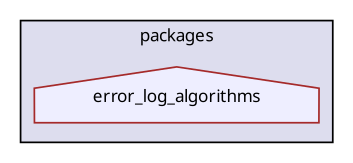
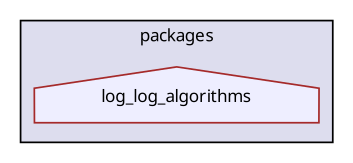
(177, 98) -> (177, 98)
